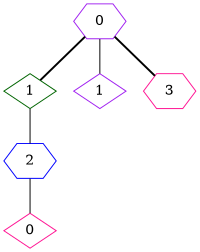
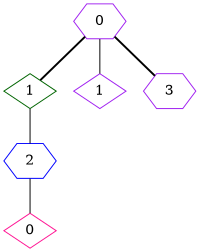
(170, 91) -> (170, 91)
